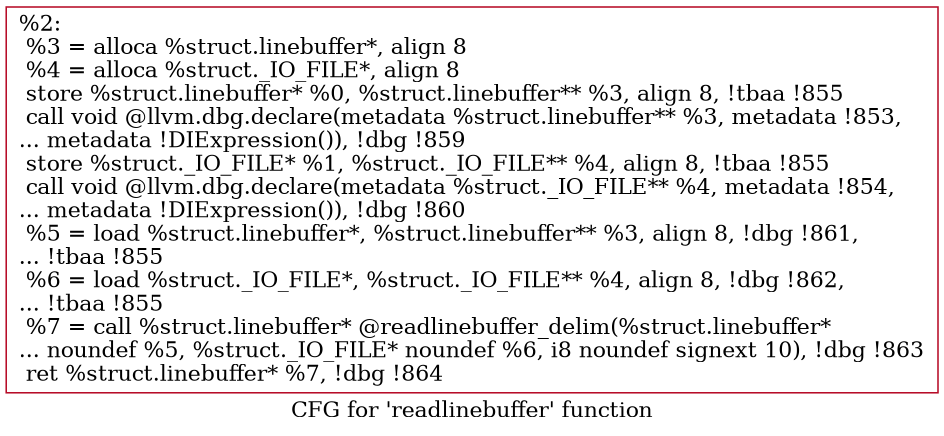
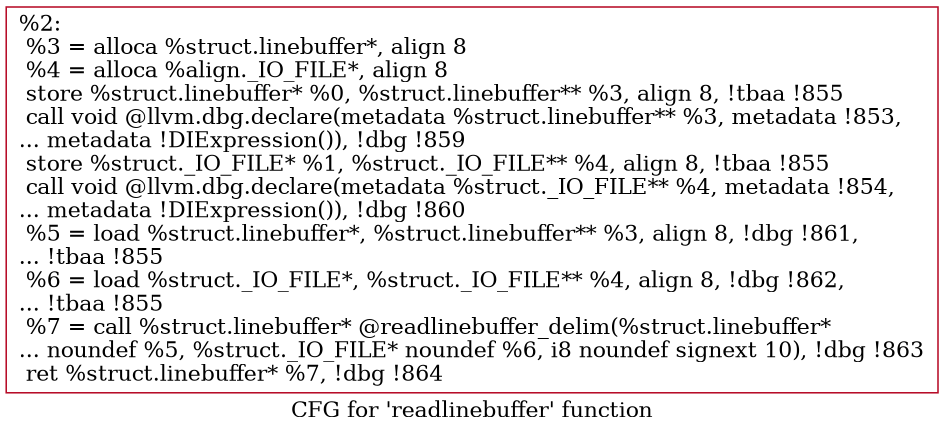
(240, 71) -> (234, 71)
